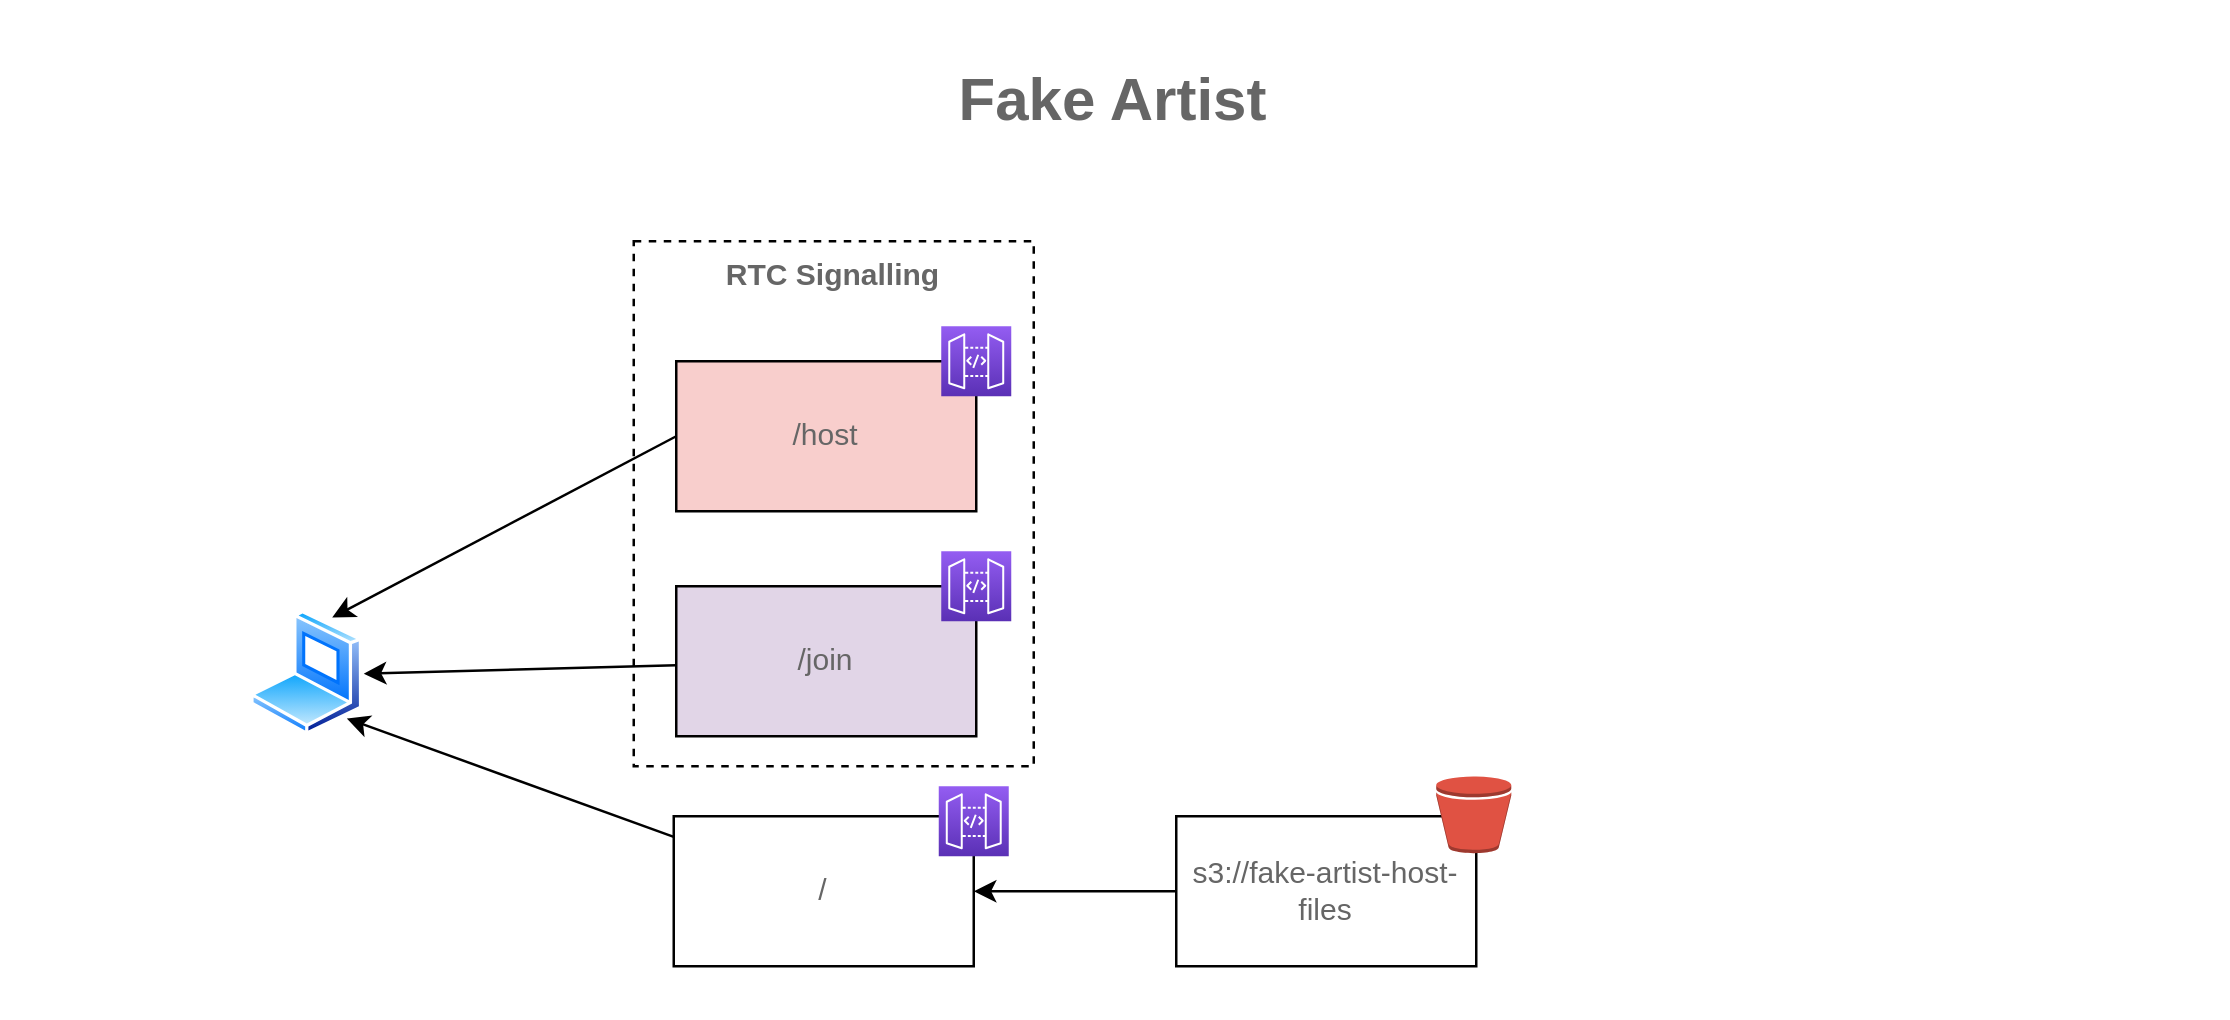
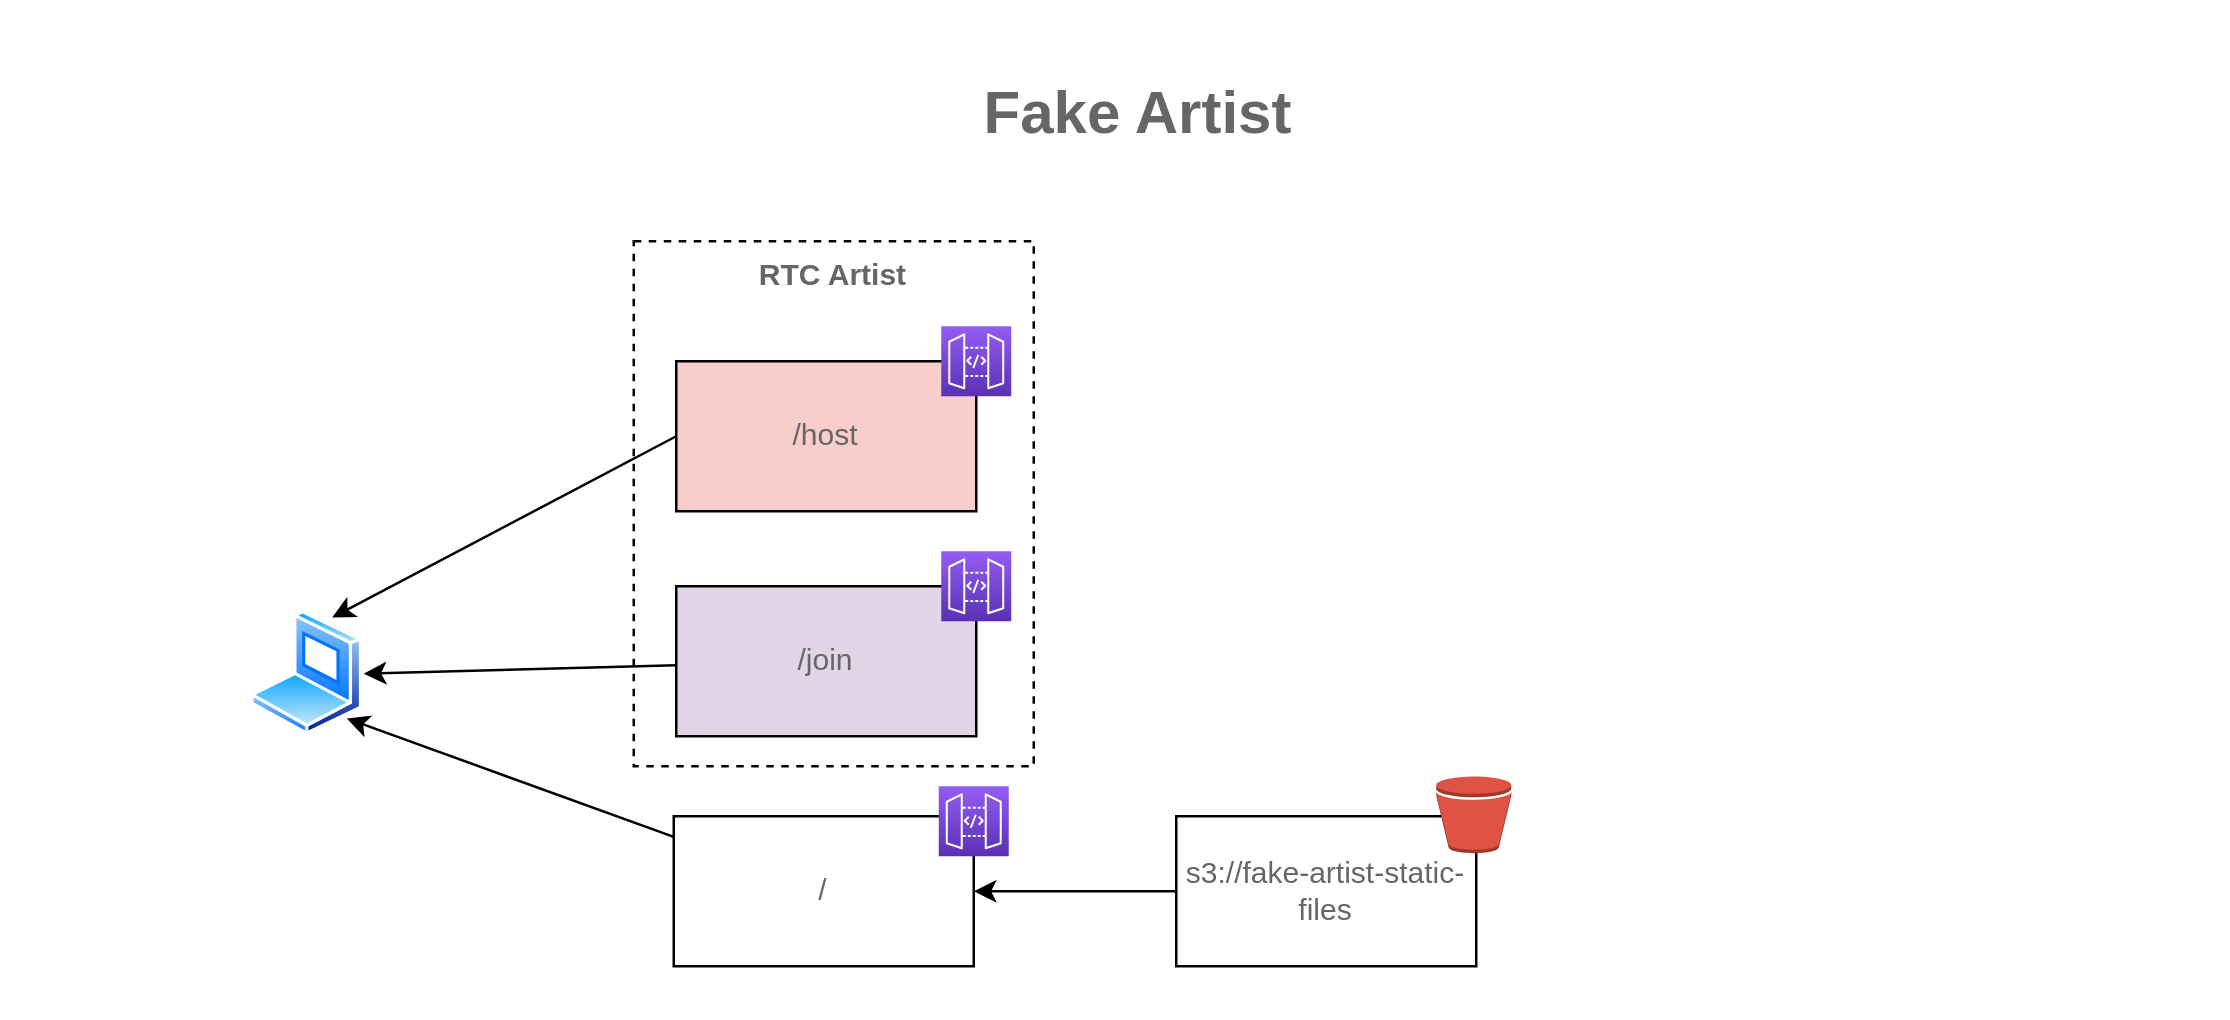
(1114, 101) -> (1139, 114)
(834, 277) -> (834, 277)
(1326, 891) -> (1326, 891)
